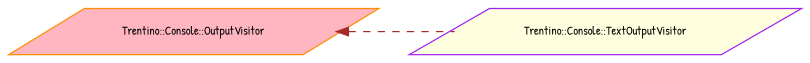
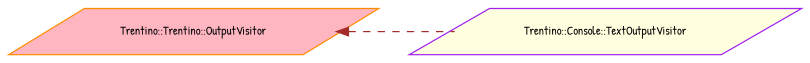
(194, 32) -> (194, 32)
